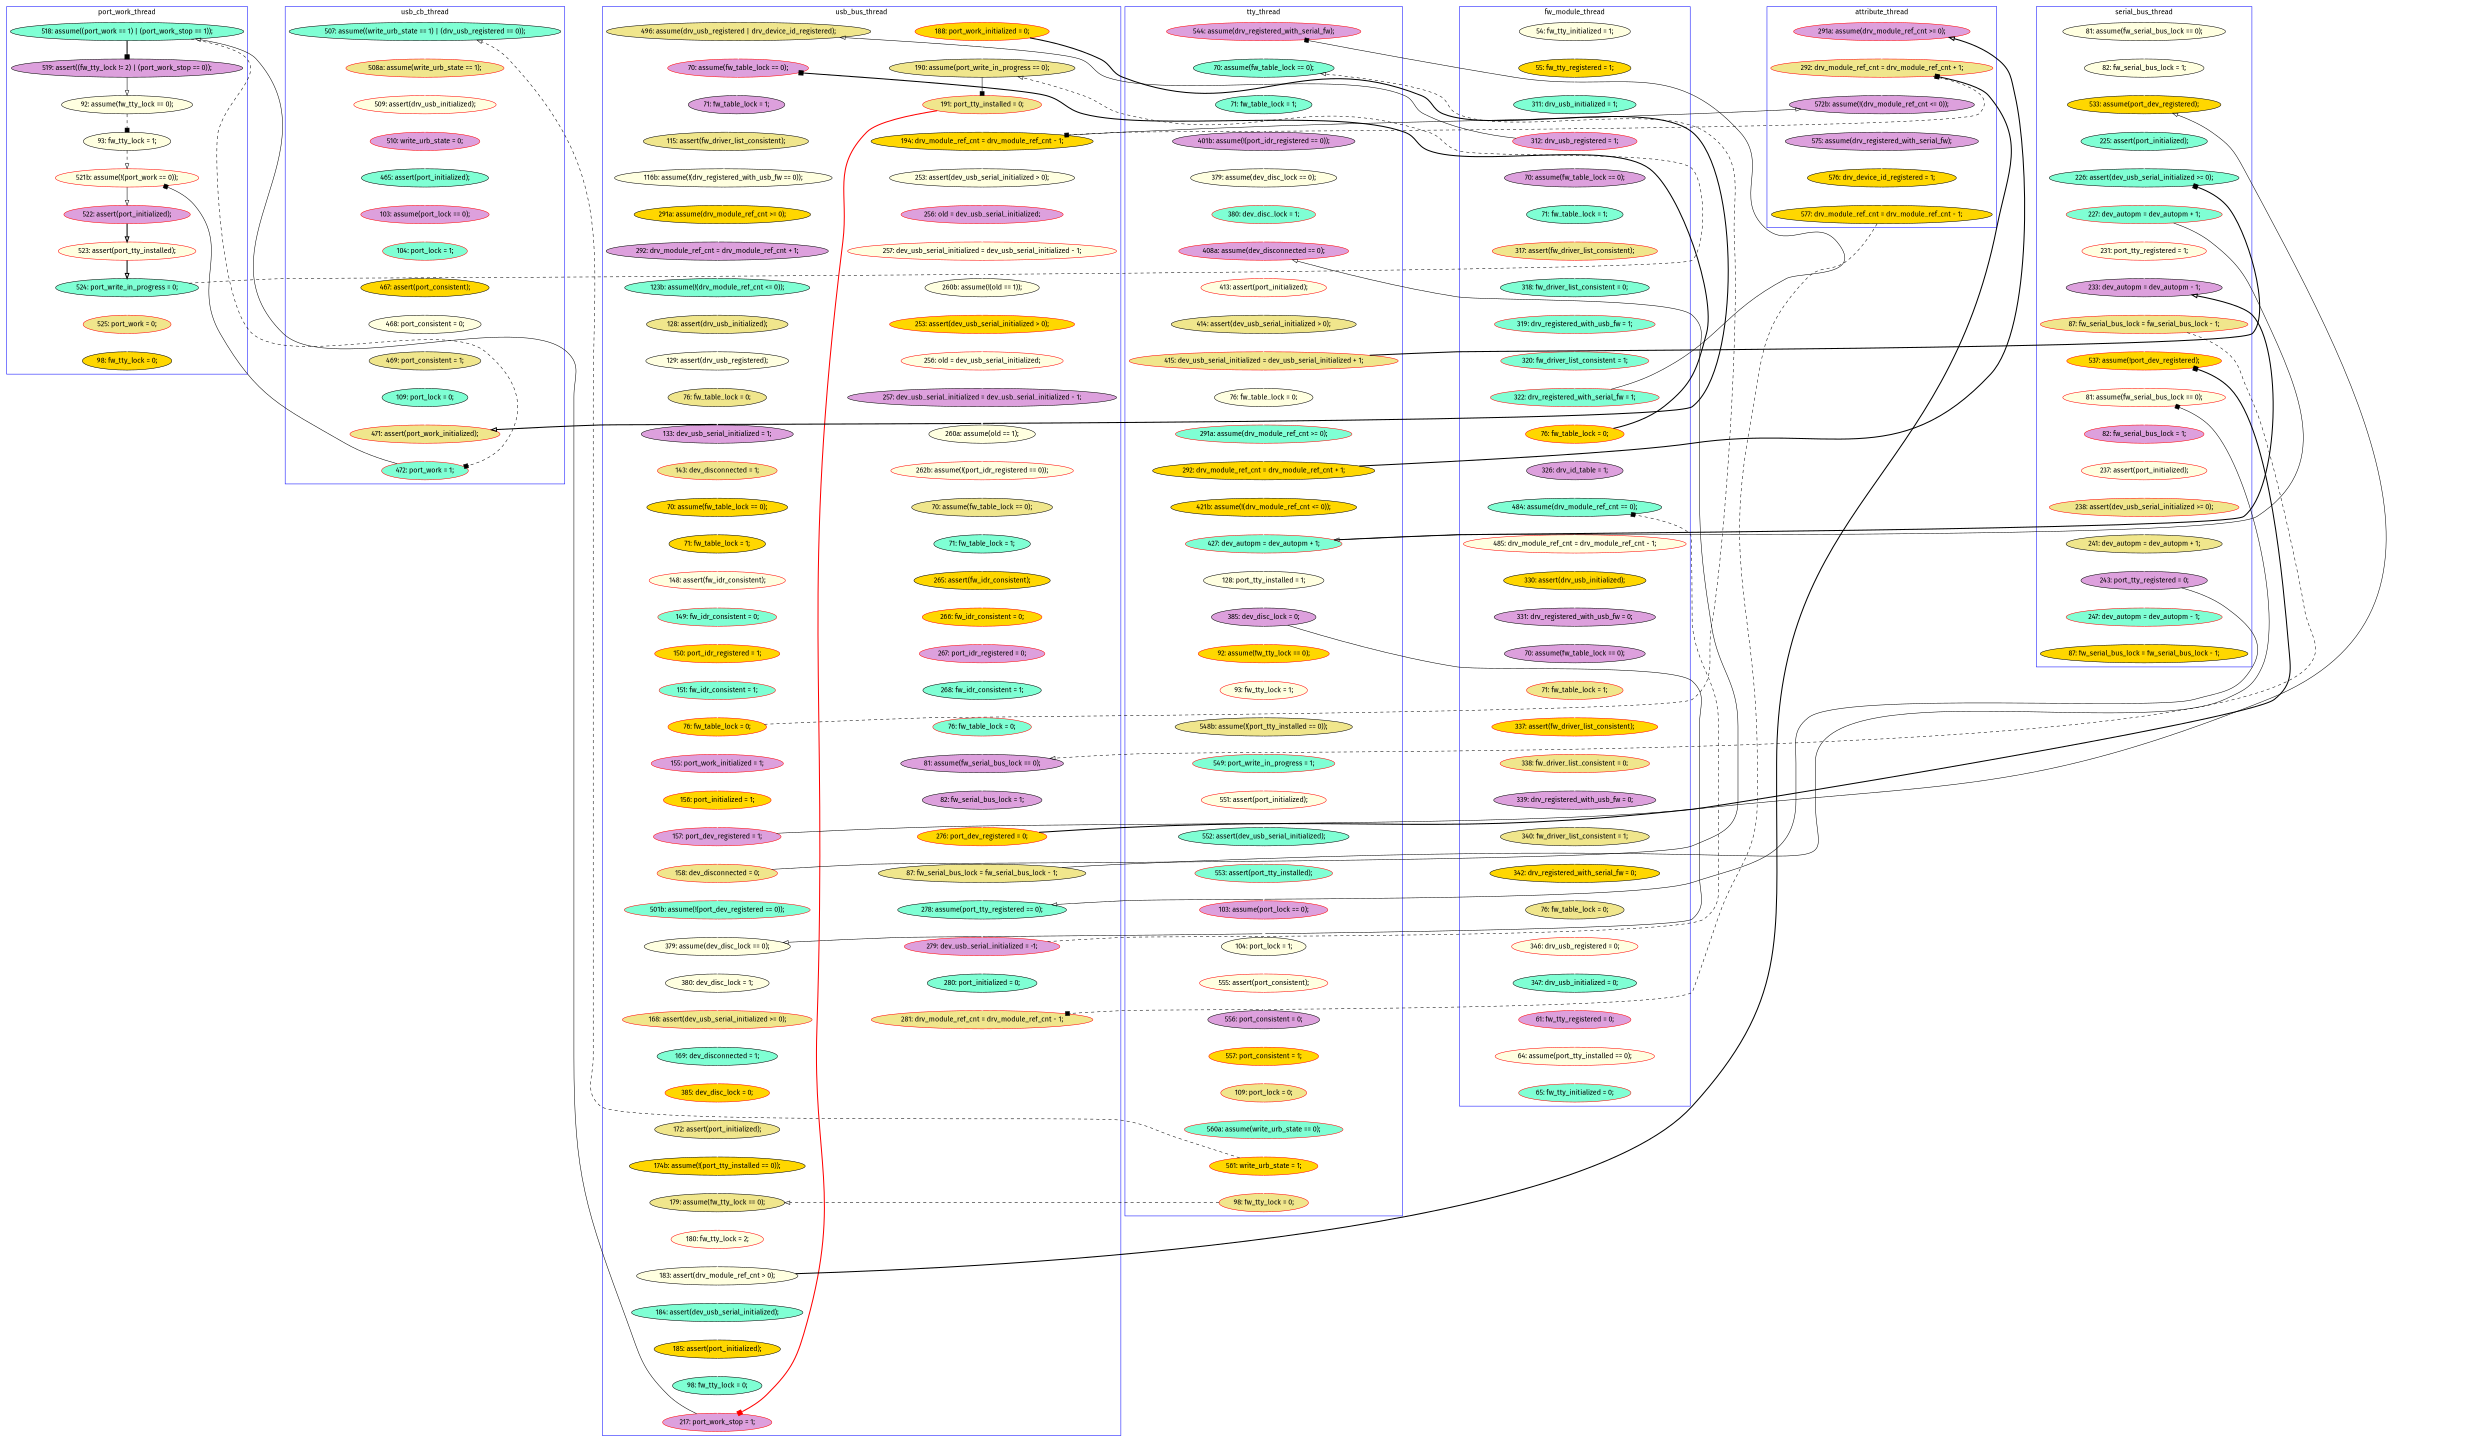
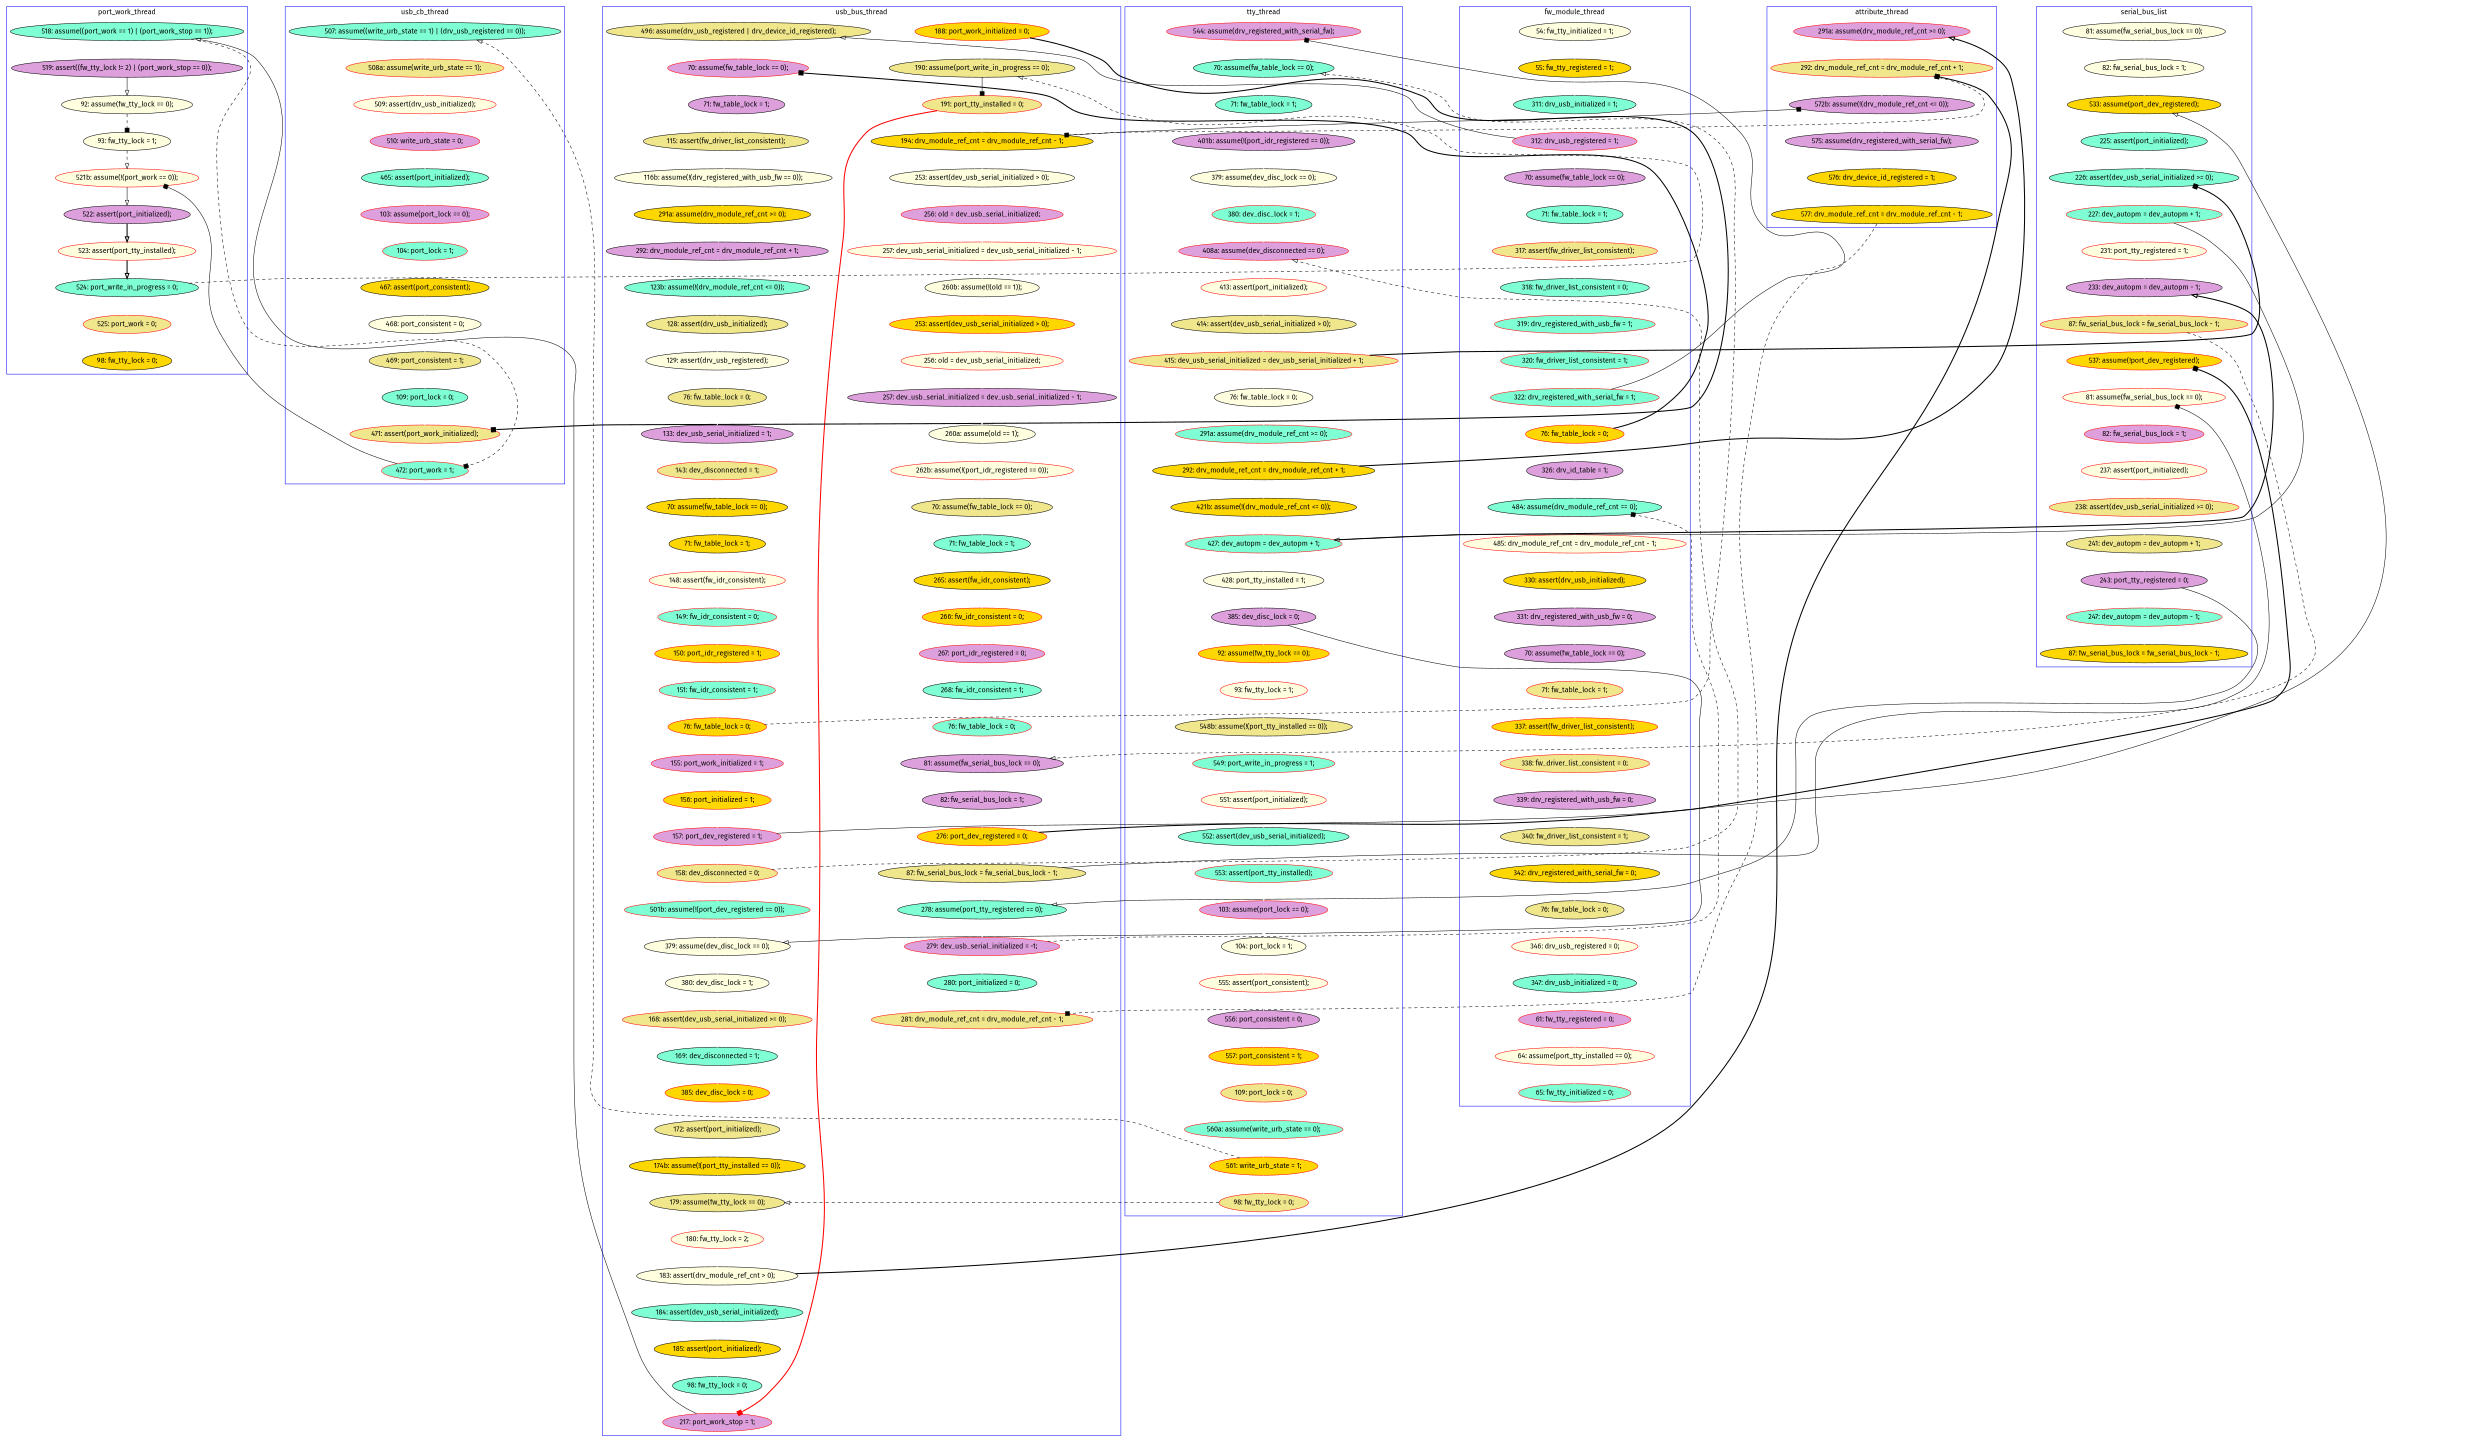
(2144, 12) -> (2144, 12)
(127, 47) -> none
(1431, 122) -> (1431, 122)
(127, 215) -> (127, 215)
(1583, 415) -> (1583, 415)
(1264, 581) -> (1264, 581)
(1712, 838) -> (1712, 838)
